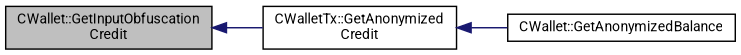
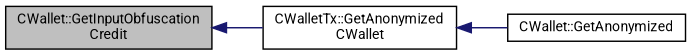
(360, 28) -> (360, 28)
(622, 28) -> (597, 28)
